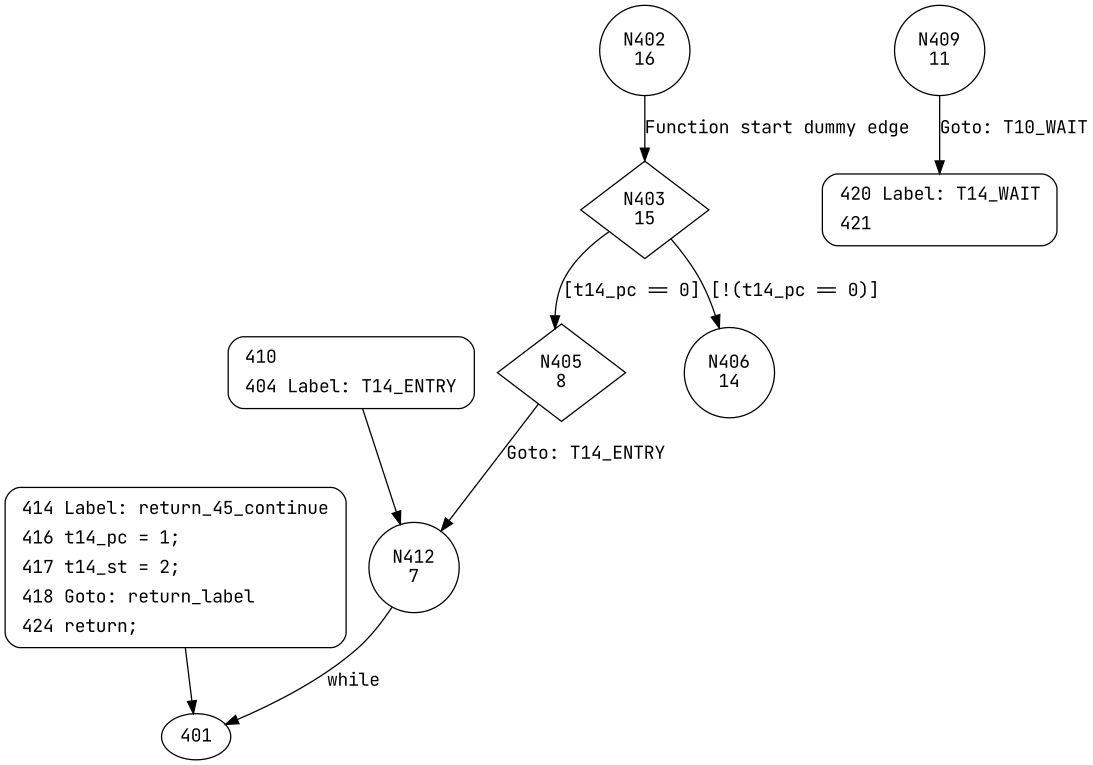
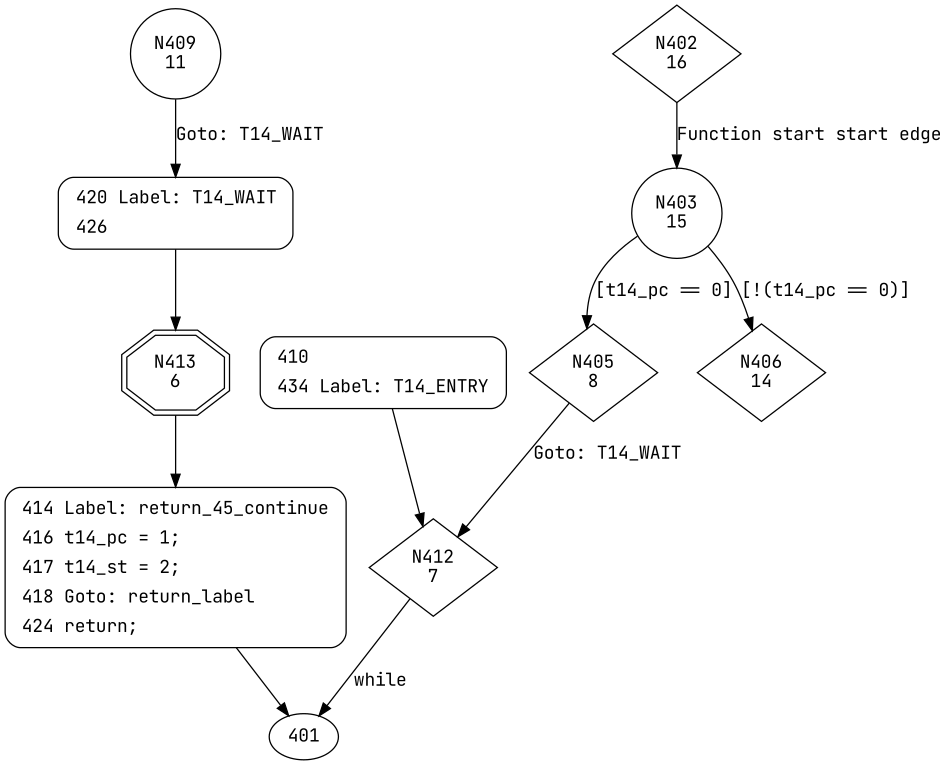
(645, 50) -> (677, 54)
(777, 128) -> (810, 135)
(1014, 128) -> (250, 135)
(645, 210) -> (677, 213)
(856, 224) -> (92, 227)
none -> (176, 373)
(729, 373) -> (761, 373)
(261, 387) -> (293, 387)
(586, 454) -> (608, 454)
(414, 568) -> (433, 568)
